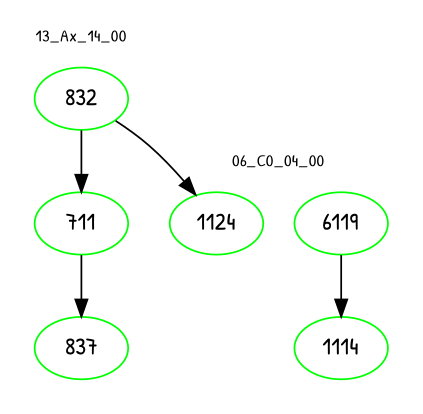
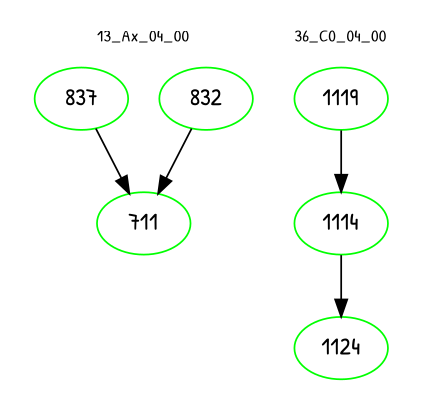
(81, 37) -> (144, 37)
(279, 162) -> (341, 37)
(167, 163) -> (341, 277)
(341, 223) -> (341, 99)
(81, 277) -> (109, 153)
